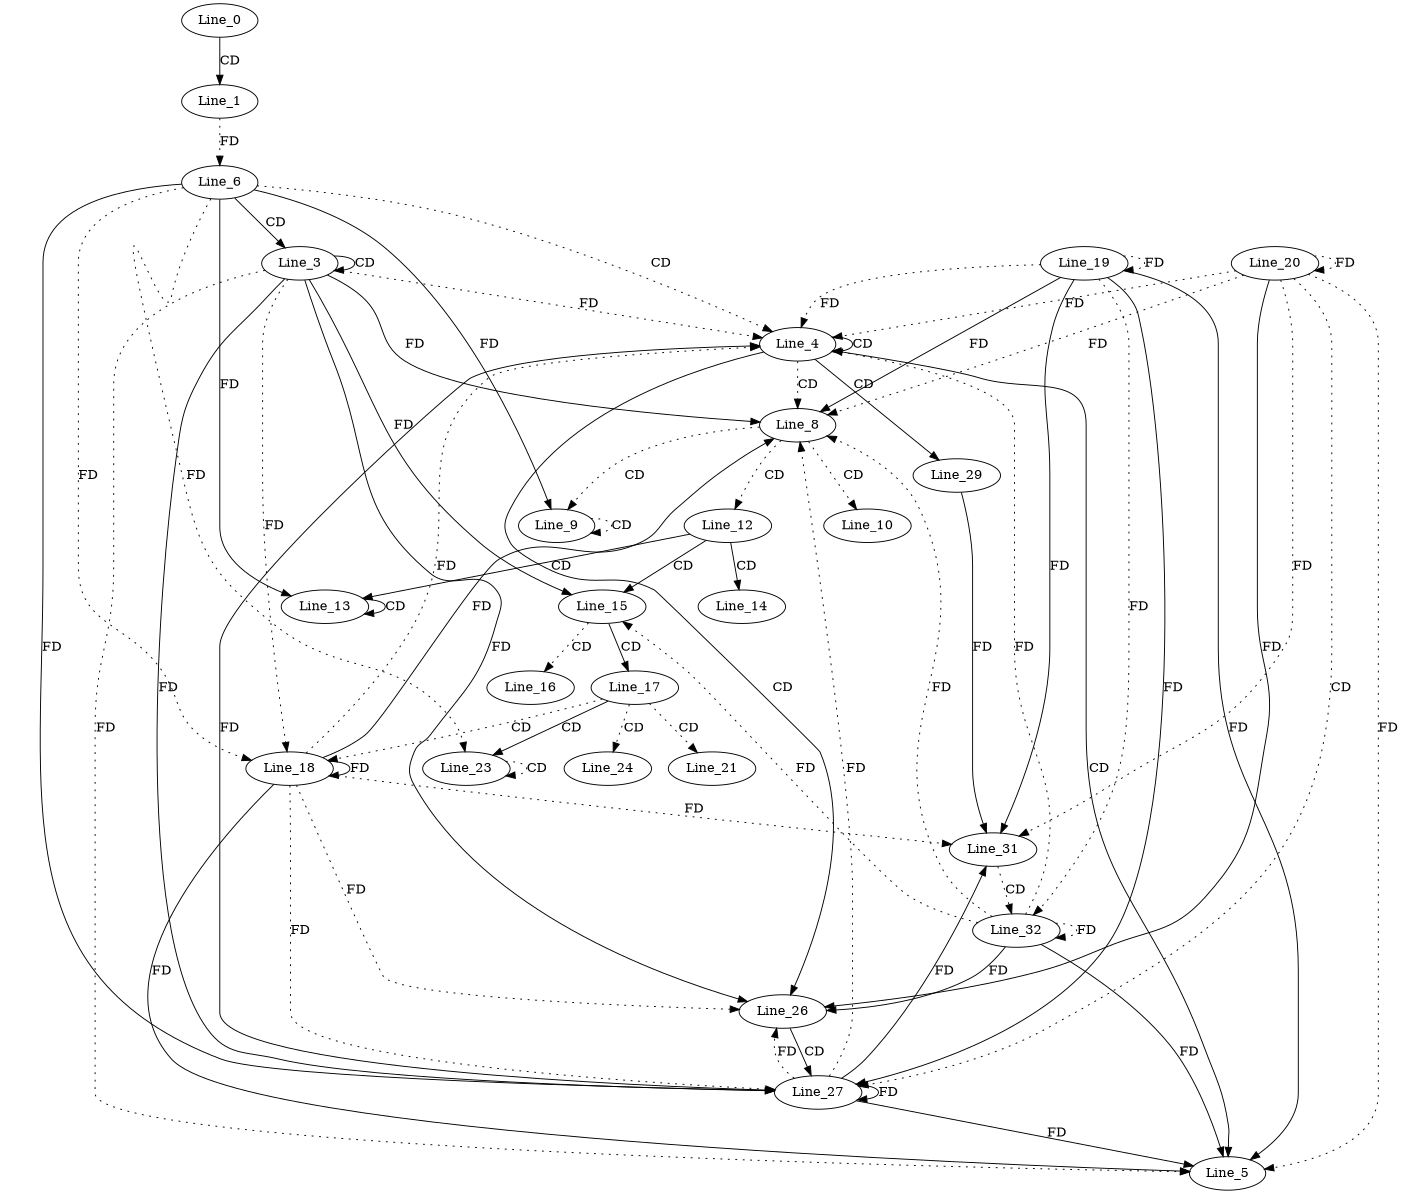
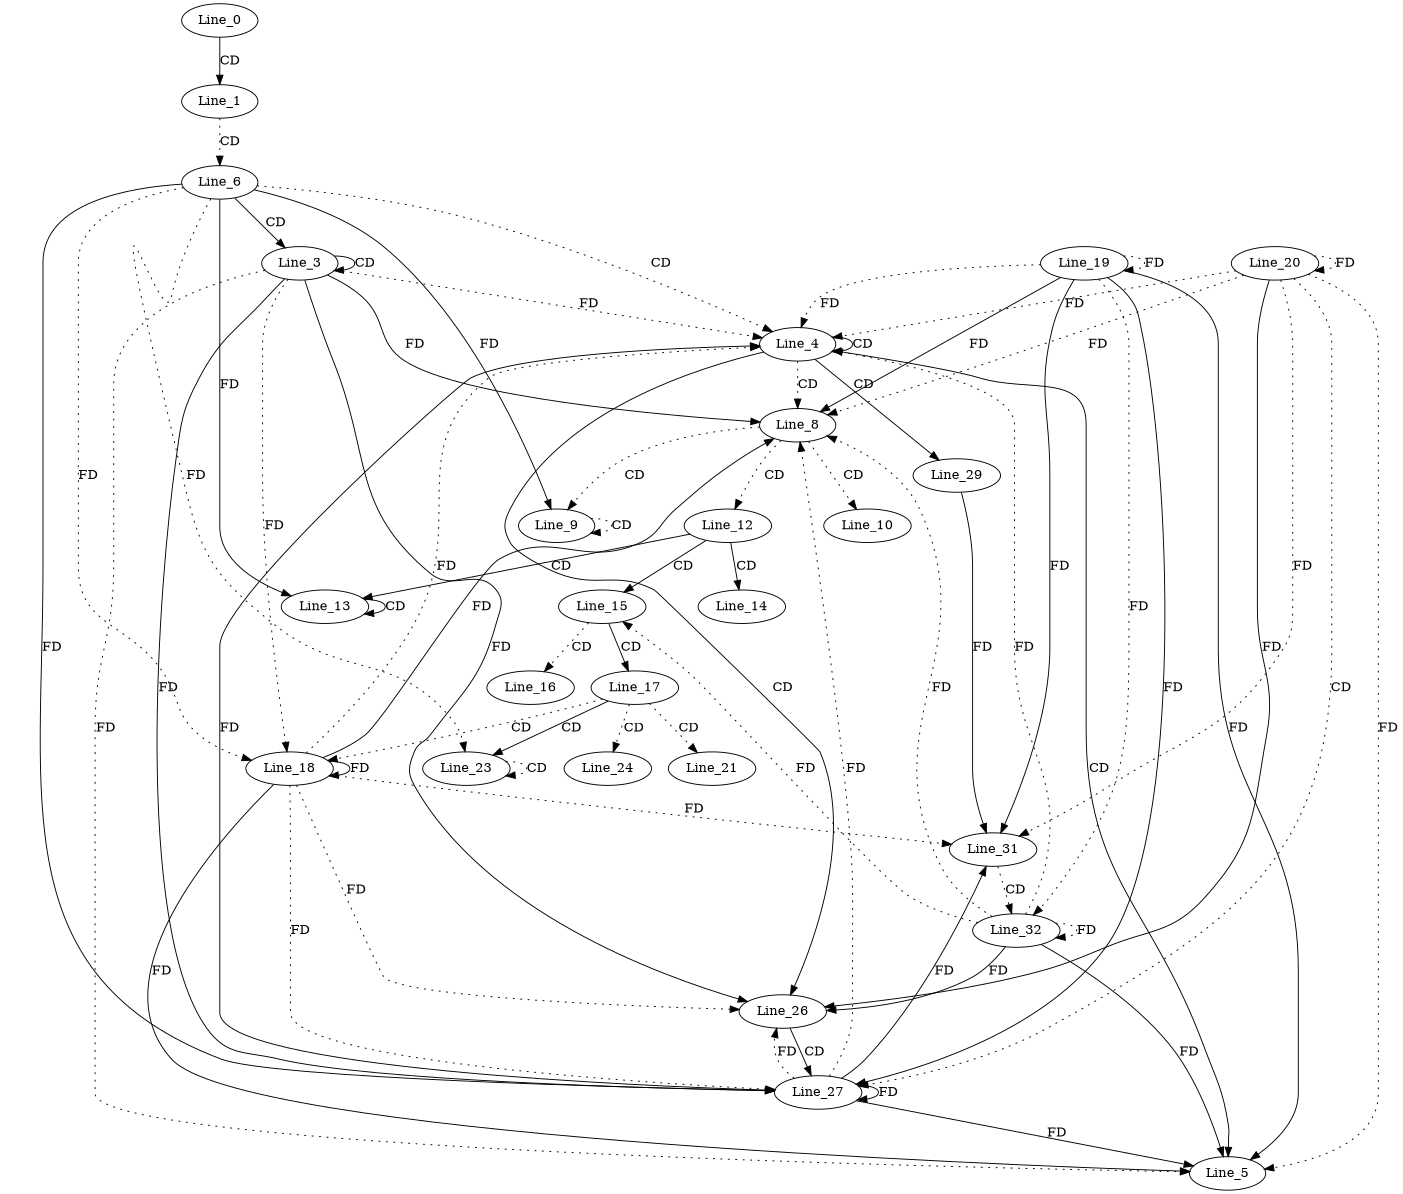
(230, 142) -> (230, 142)
(406, 462) -> none
